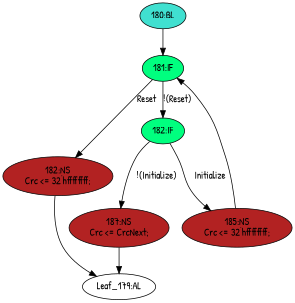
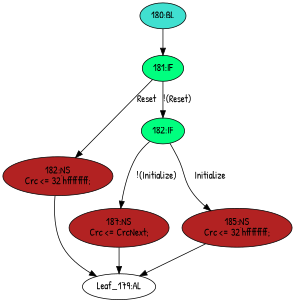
(220, 140) -> (176, 258)
